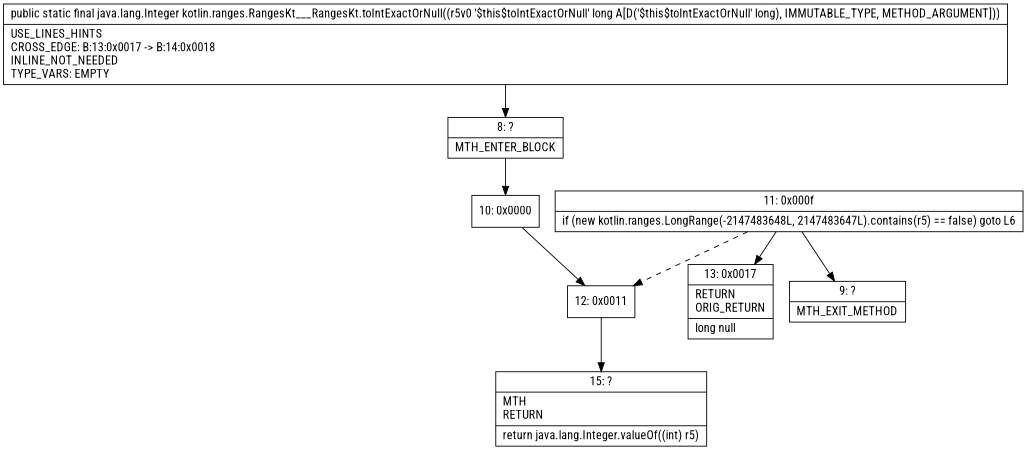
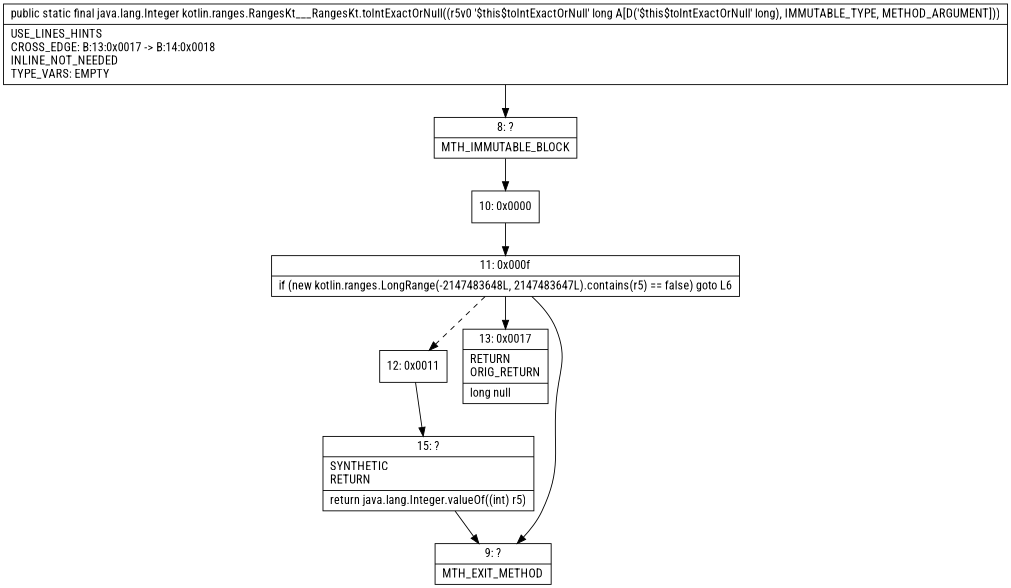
(506, 148) -> (506, 148)
(550, 254) -> (506, 235)
(515, 402) -> (360, 467)
none -> (464, 524)
